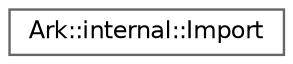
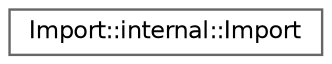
(147, 32) -> (166, 32)
